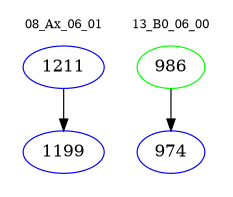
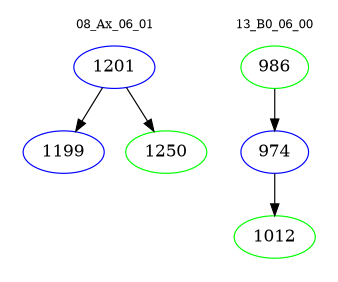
(64, 67) -> (114, 67)
none -> (166, 152)
none -> (275, 237)
